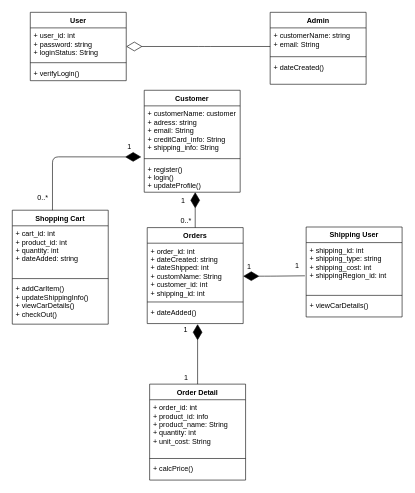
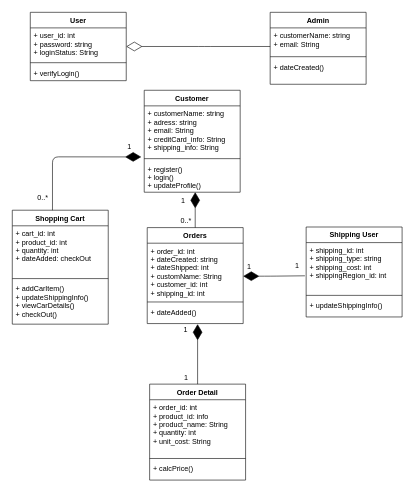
(193, 114) -> (188, 114)
(39, 234) -> (39, 234)
(342, 306) -> (351, 306)
